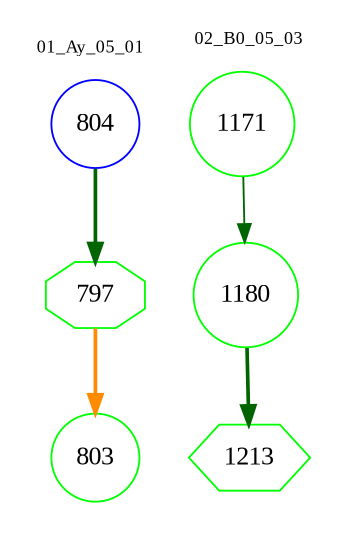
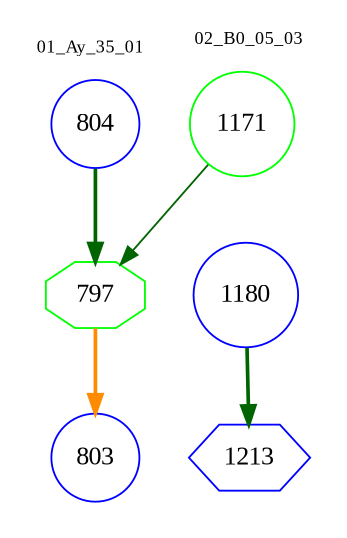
(91, 48) -> (91, 48)
(244, 200) -> (186, 190)
(246, 295) -> (246, 295)
(95, 458) -> (95, 458)
(250, 458) -> (250, 458)
